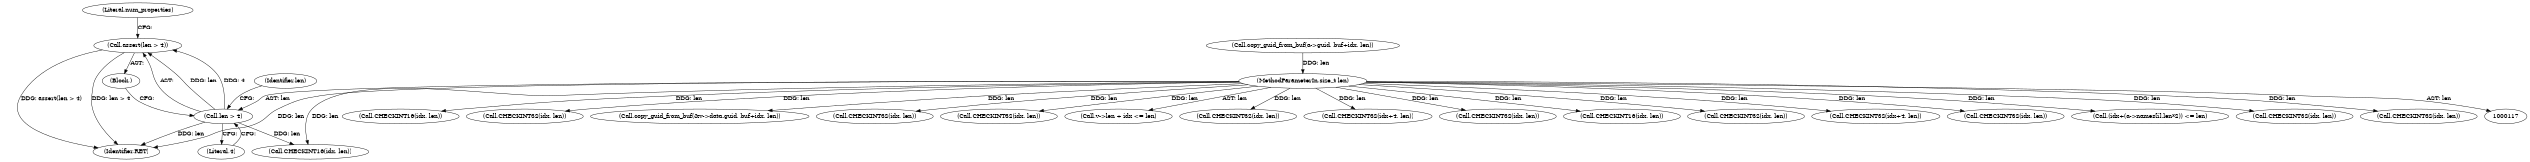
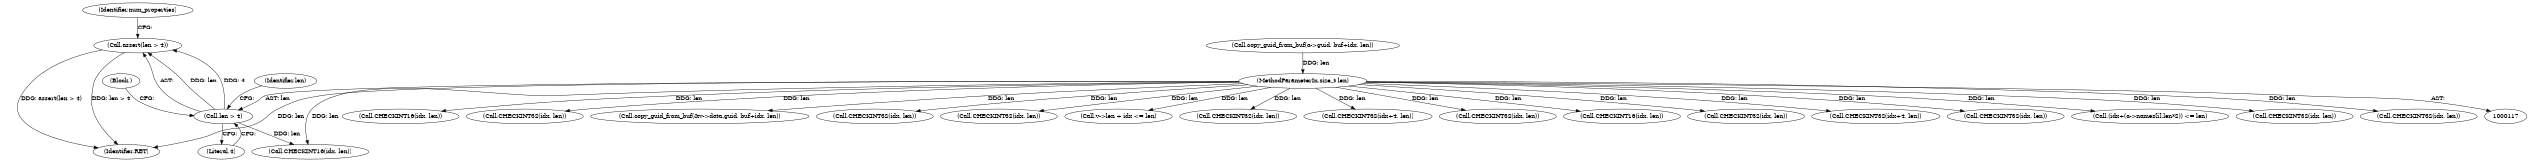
(138, 10) -> (138, 10)
(130, 61) -> none
(1235, 99) -> (1235, 99)
(2439, 99) -> (2439, 99)
(175, 132) -> none
